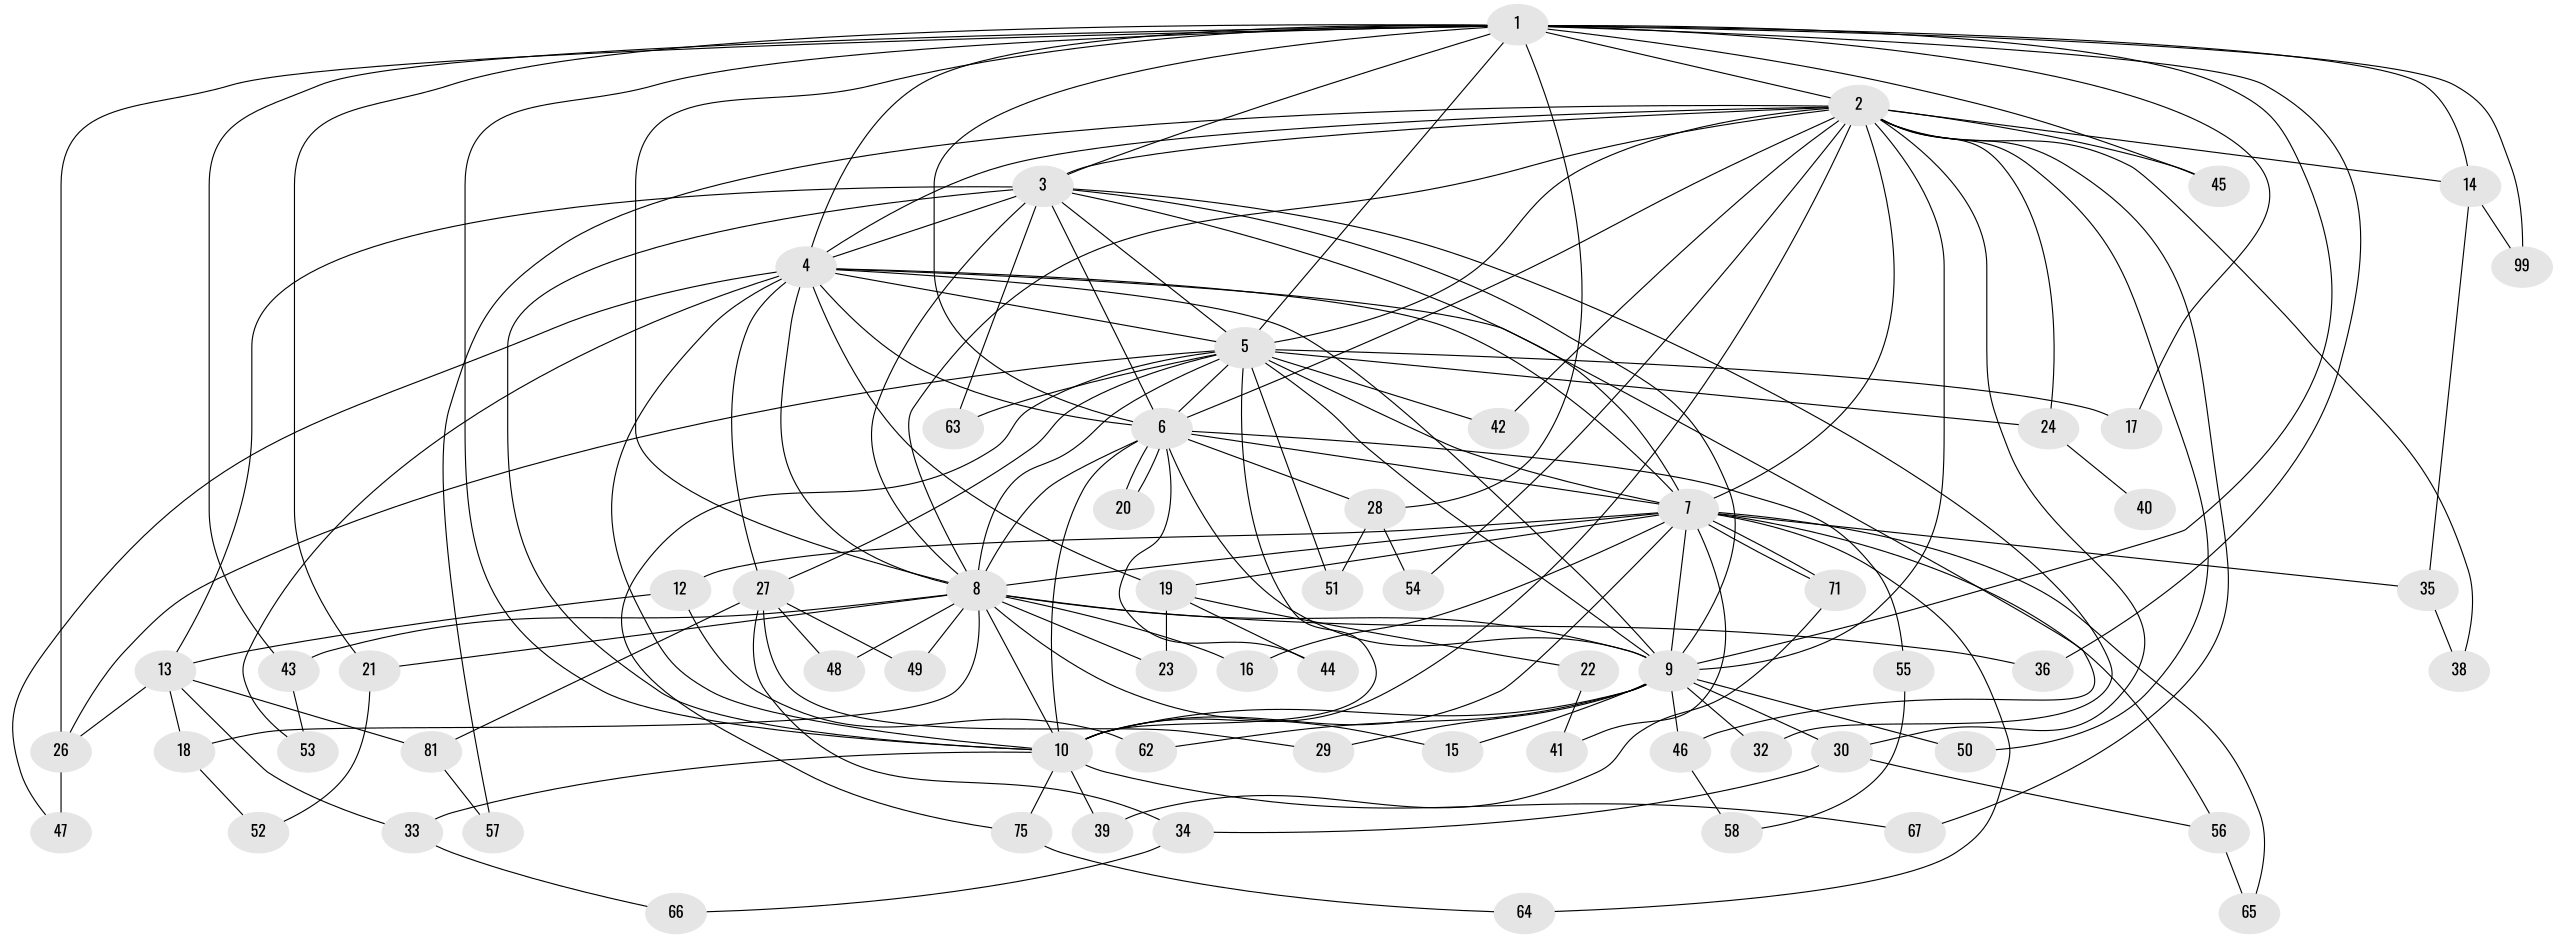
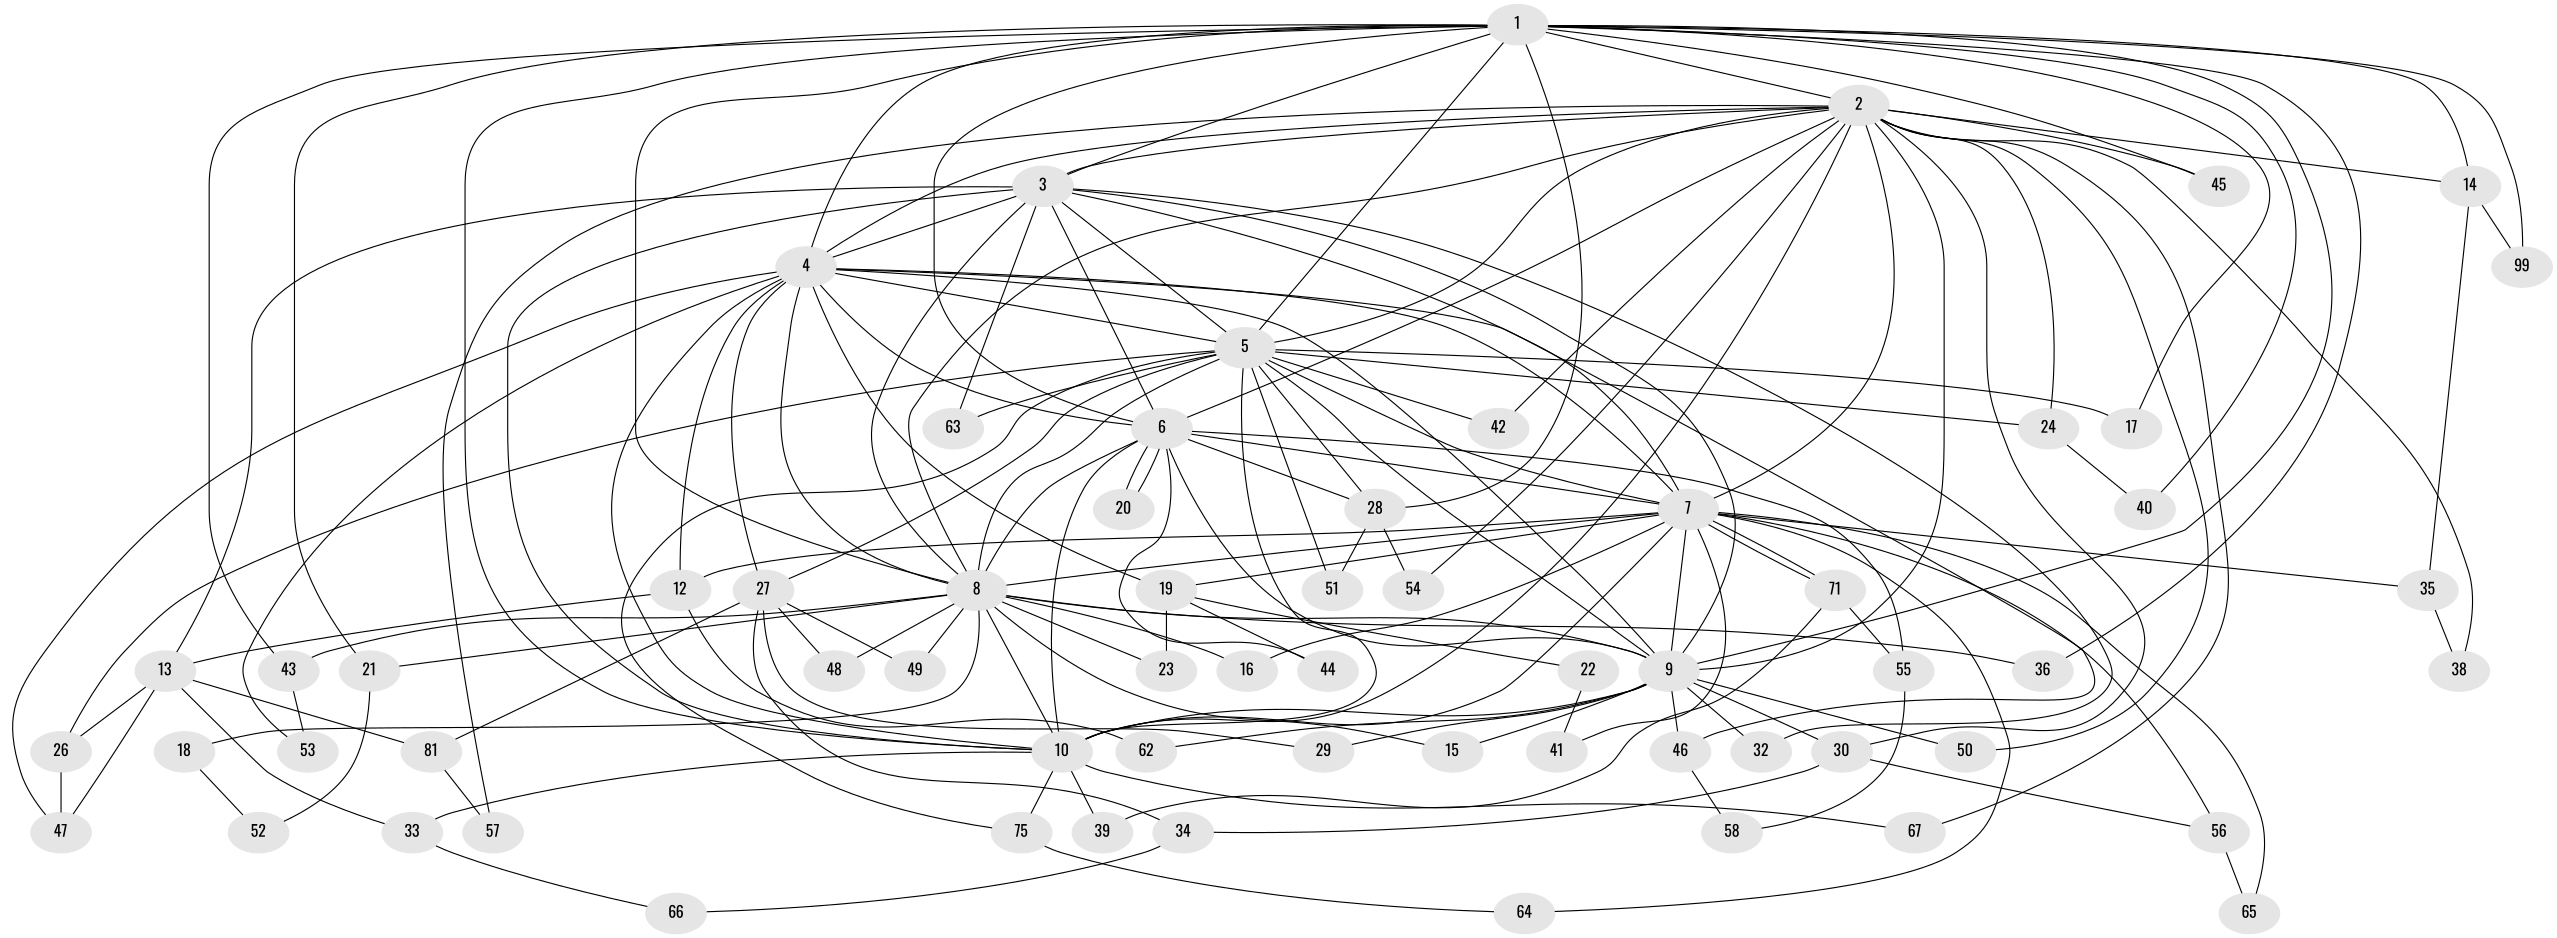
(325, 71) -> (2113, 71)
(1203, 388) -> (1310, 429)
none -> (700, 412)
none -> (1870, 631)
(175, 711) -> (114, 752)
